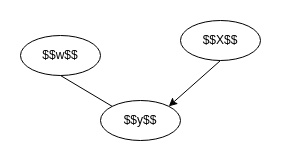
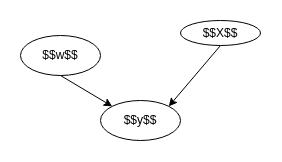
(221, 41) -> (221, 33)
(107, 103) -> (105, 102)
